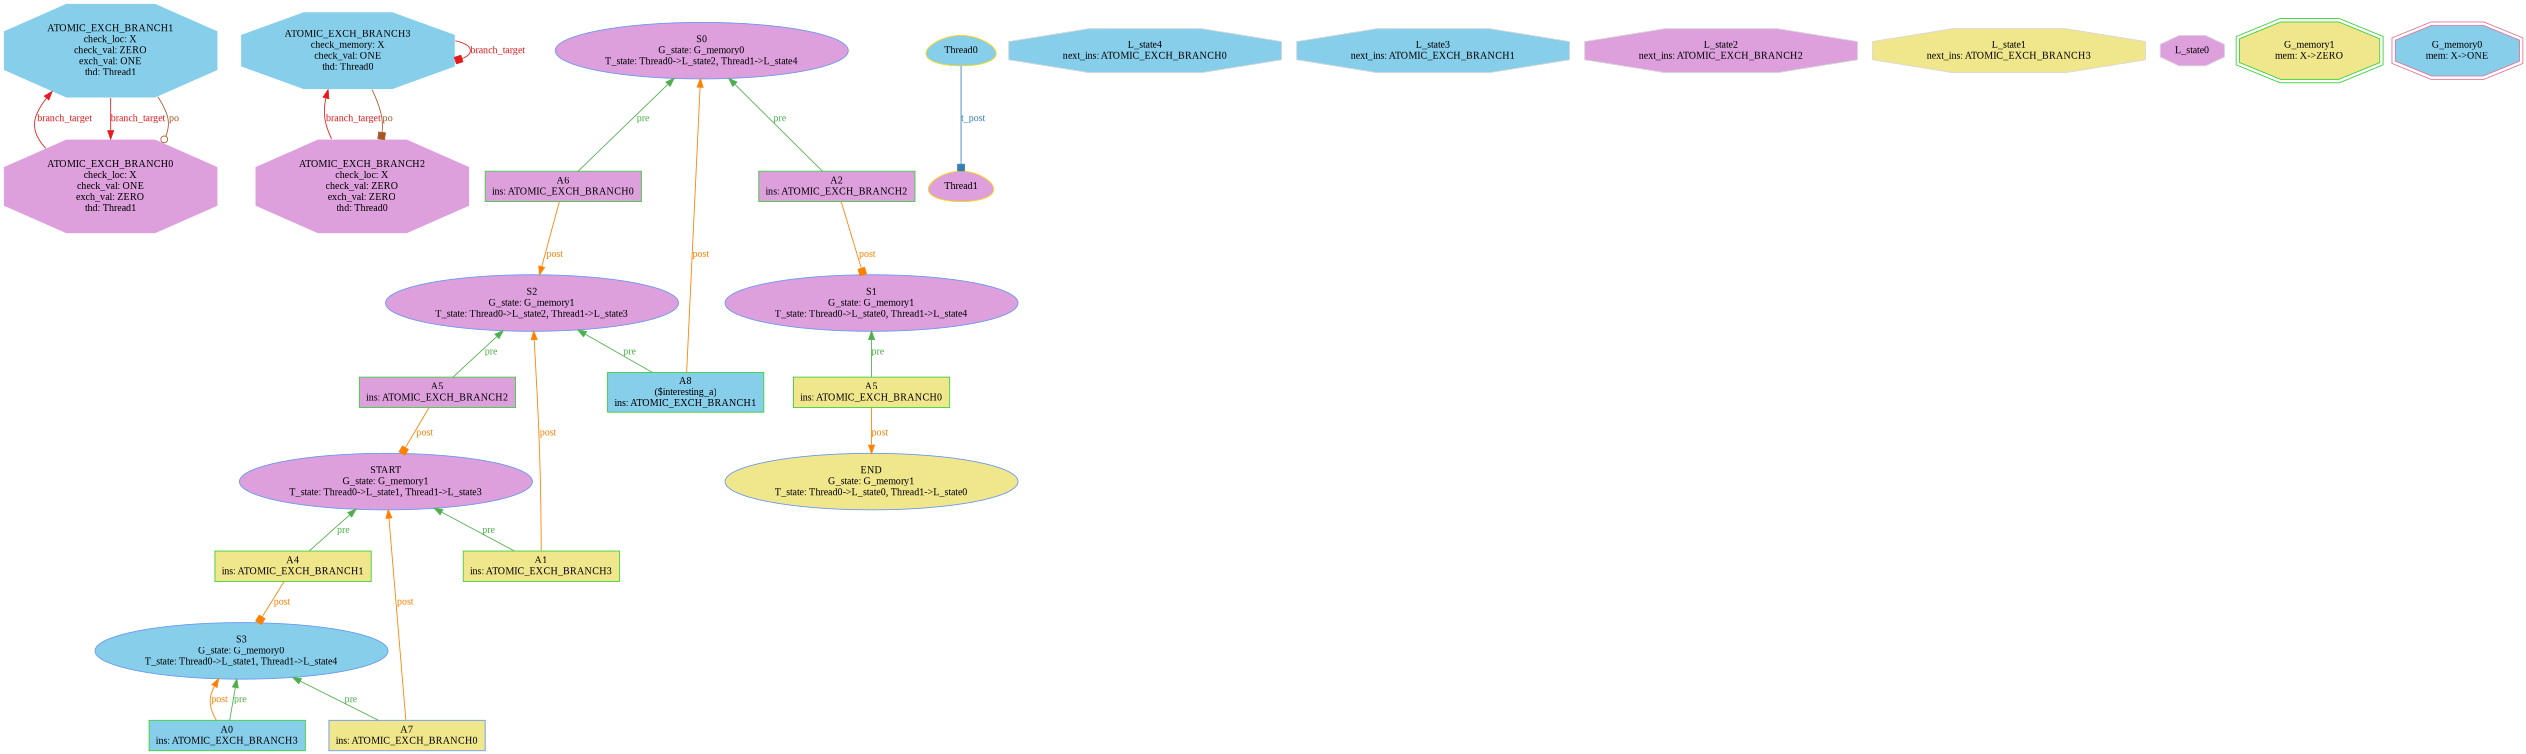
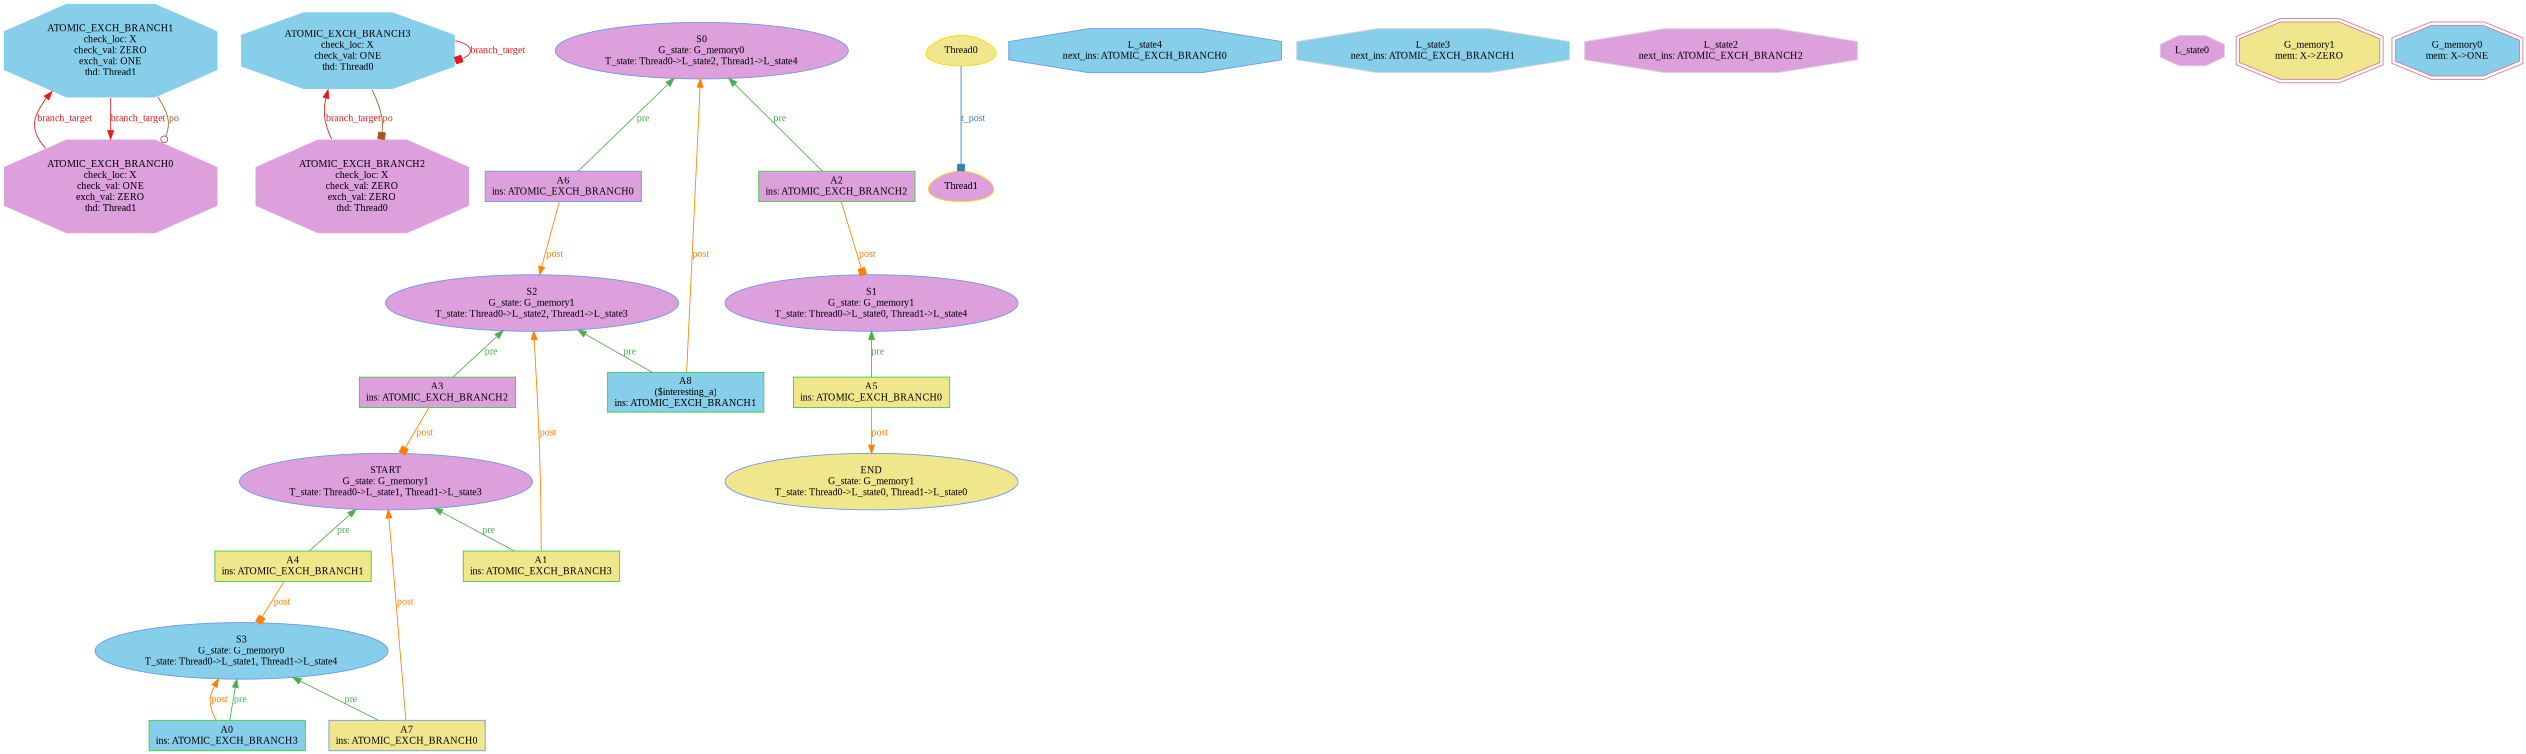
(348, 51) -> (348, 51)
(961, 51) -> (961, 51)
(1145, 51) -> (1145, 51)
(2009, 51) -> none
(2310, 51) -> (2310, 51)
(563, 186) -> (563, 186)
(437, 392) -> (437, 392)
